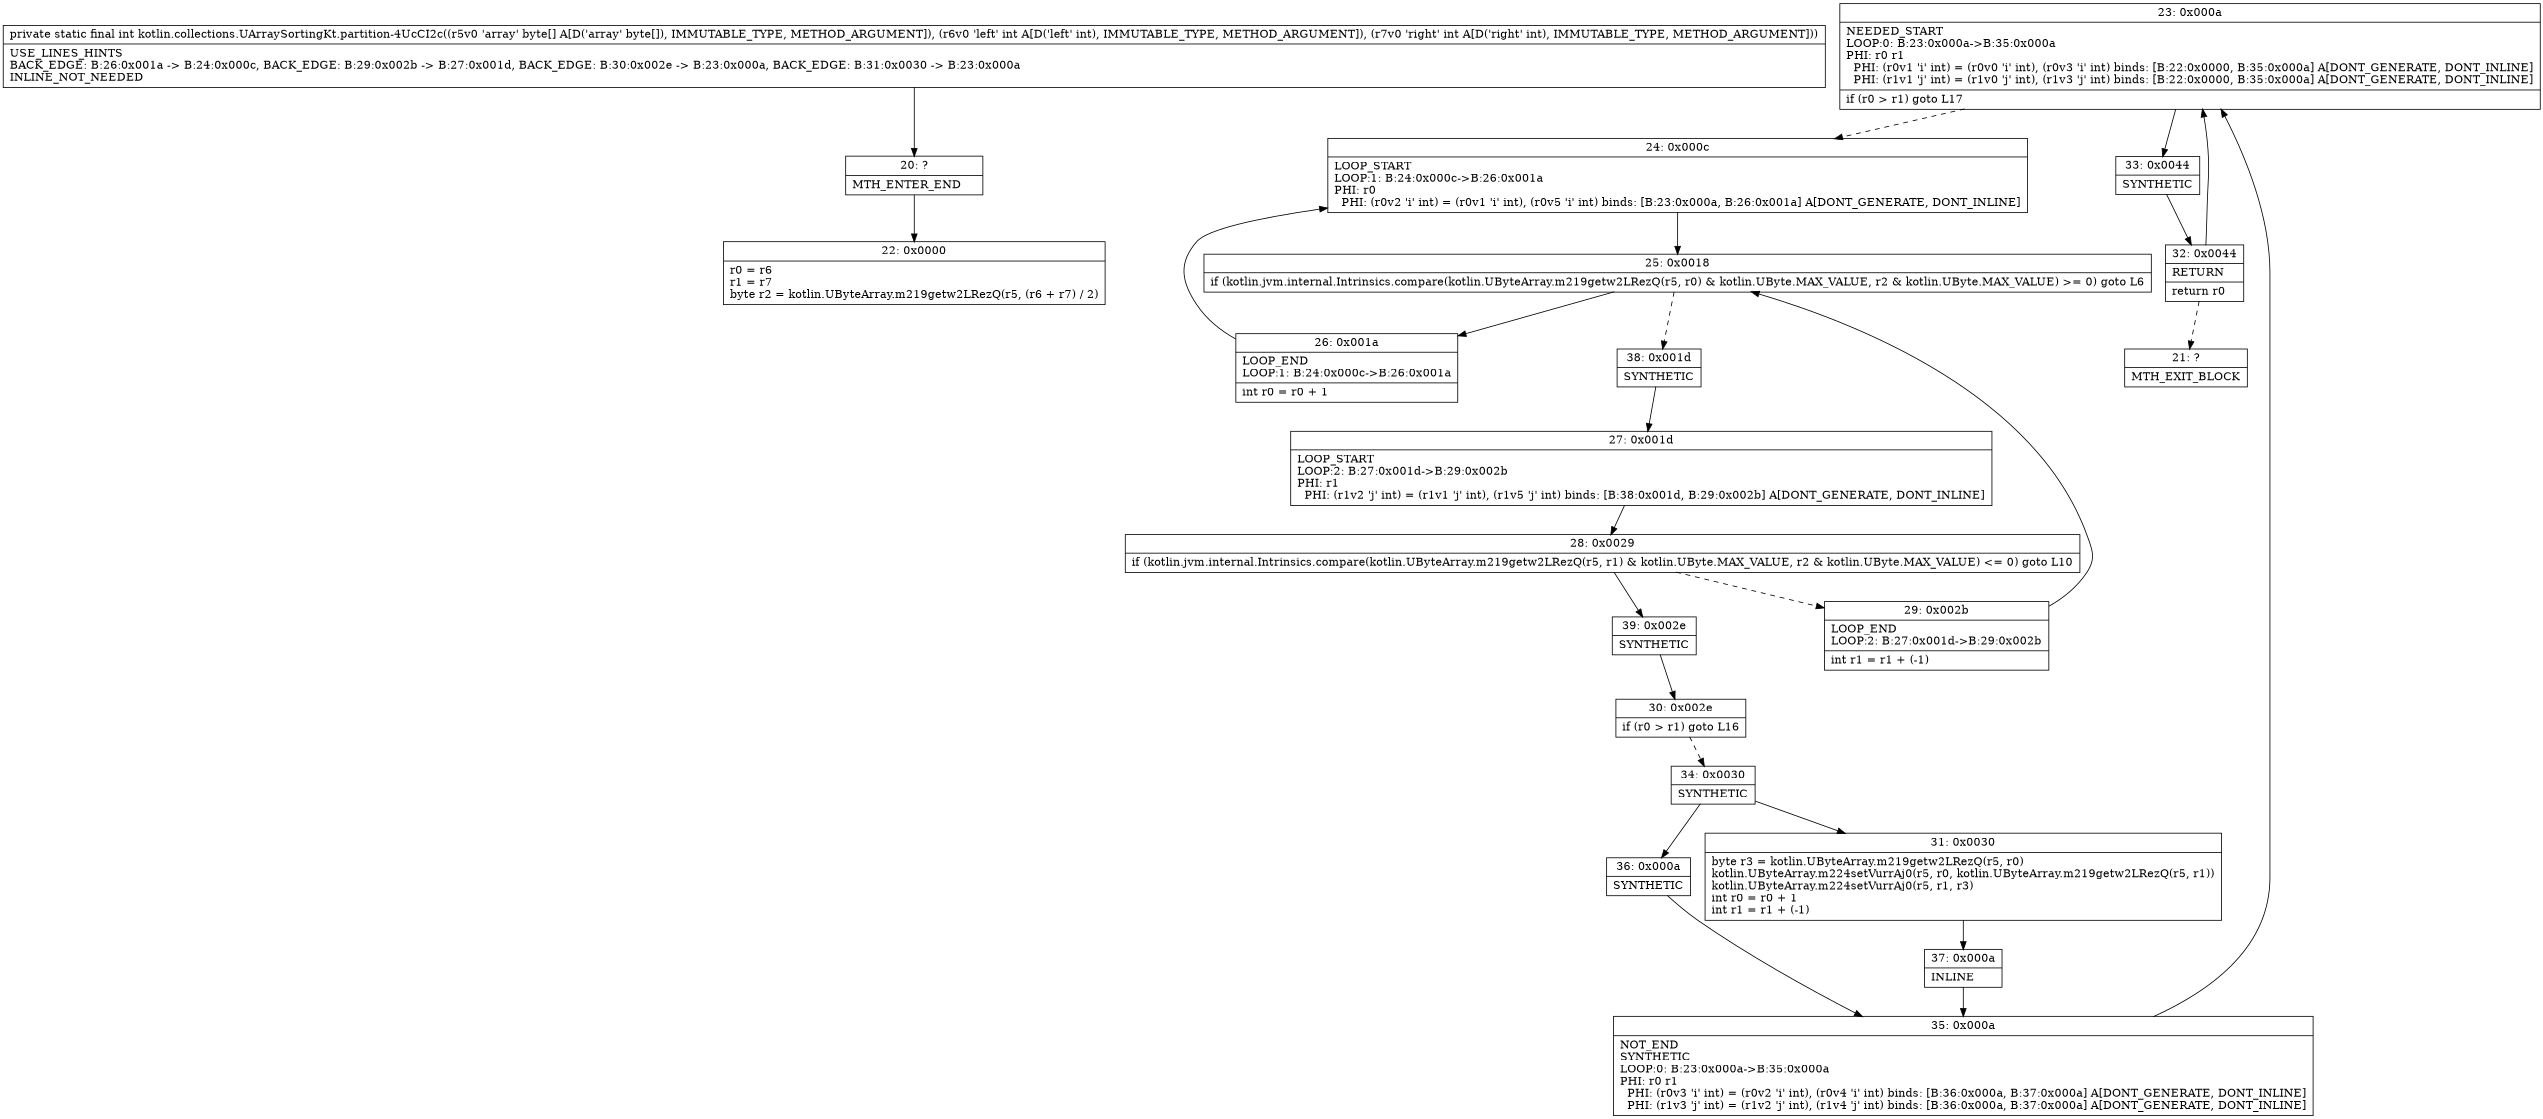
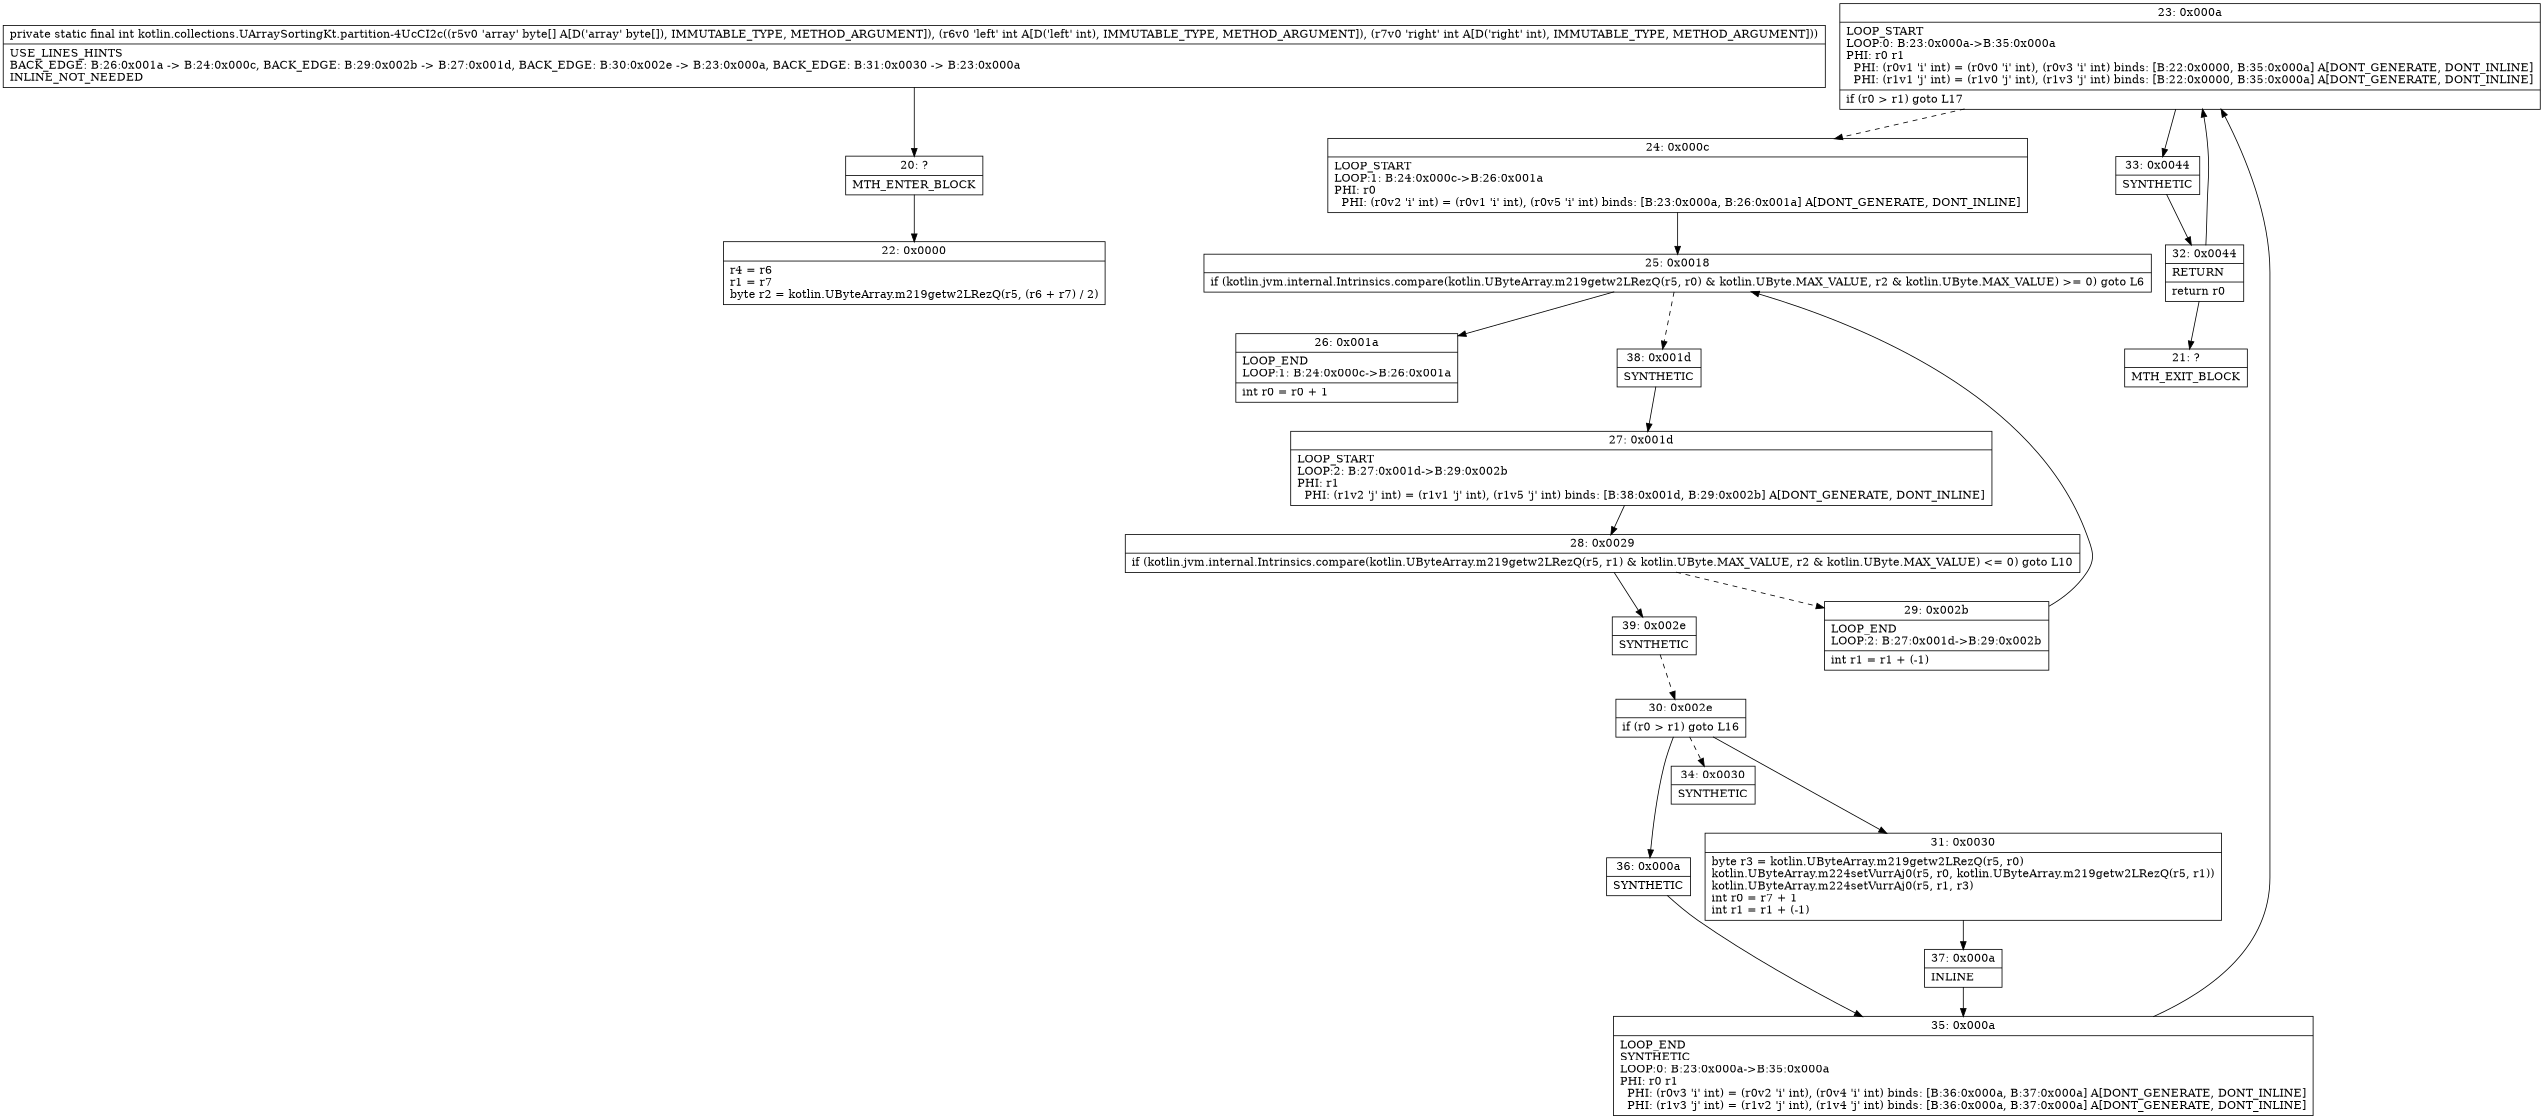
(1895, 31) -> (1885, 31)
(907, 185) -> (914, 185)
(1199, 240) -> none
(751, 270) -> (751, 270)
(2195, 321) -> (2195, 321)
(1666, 673) -> (1666, 673)
(1796, 816) -> (1796, 783)
(1683, 828) -> (1658, 793)
(1755, 898) -> (1755, 898)
(1649, 1045) -> (1653, 1045)
